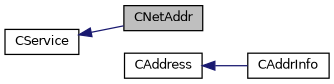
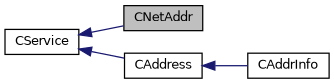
none -> (108, 55)
